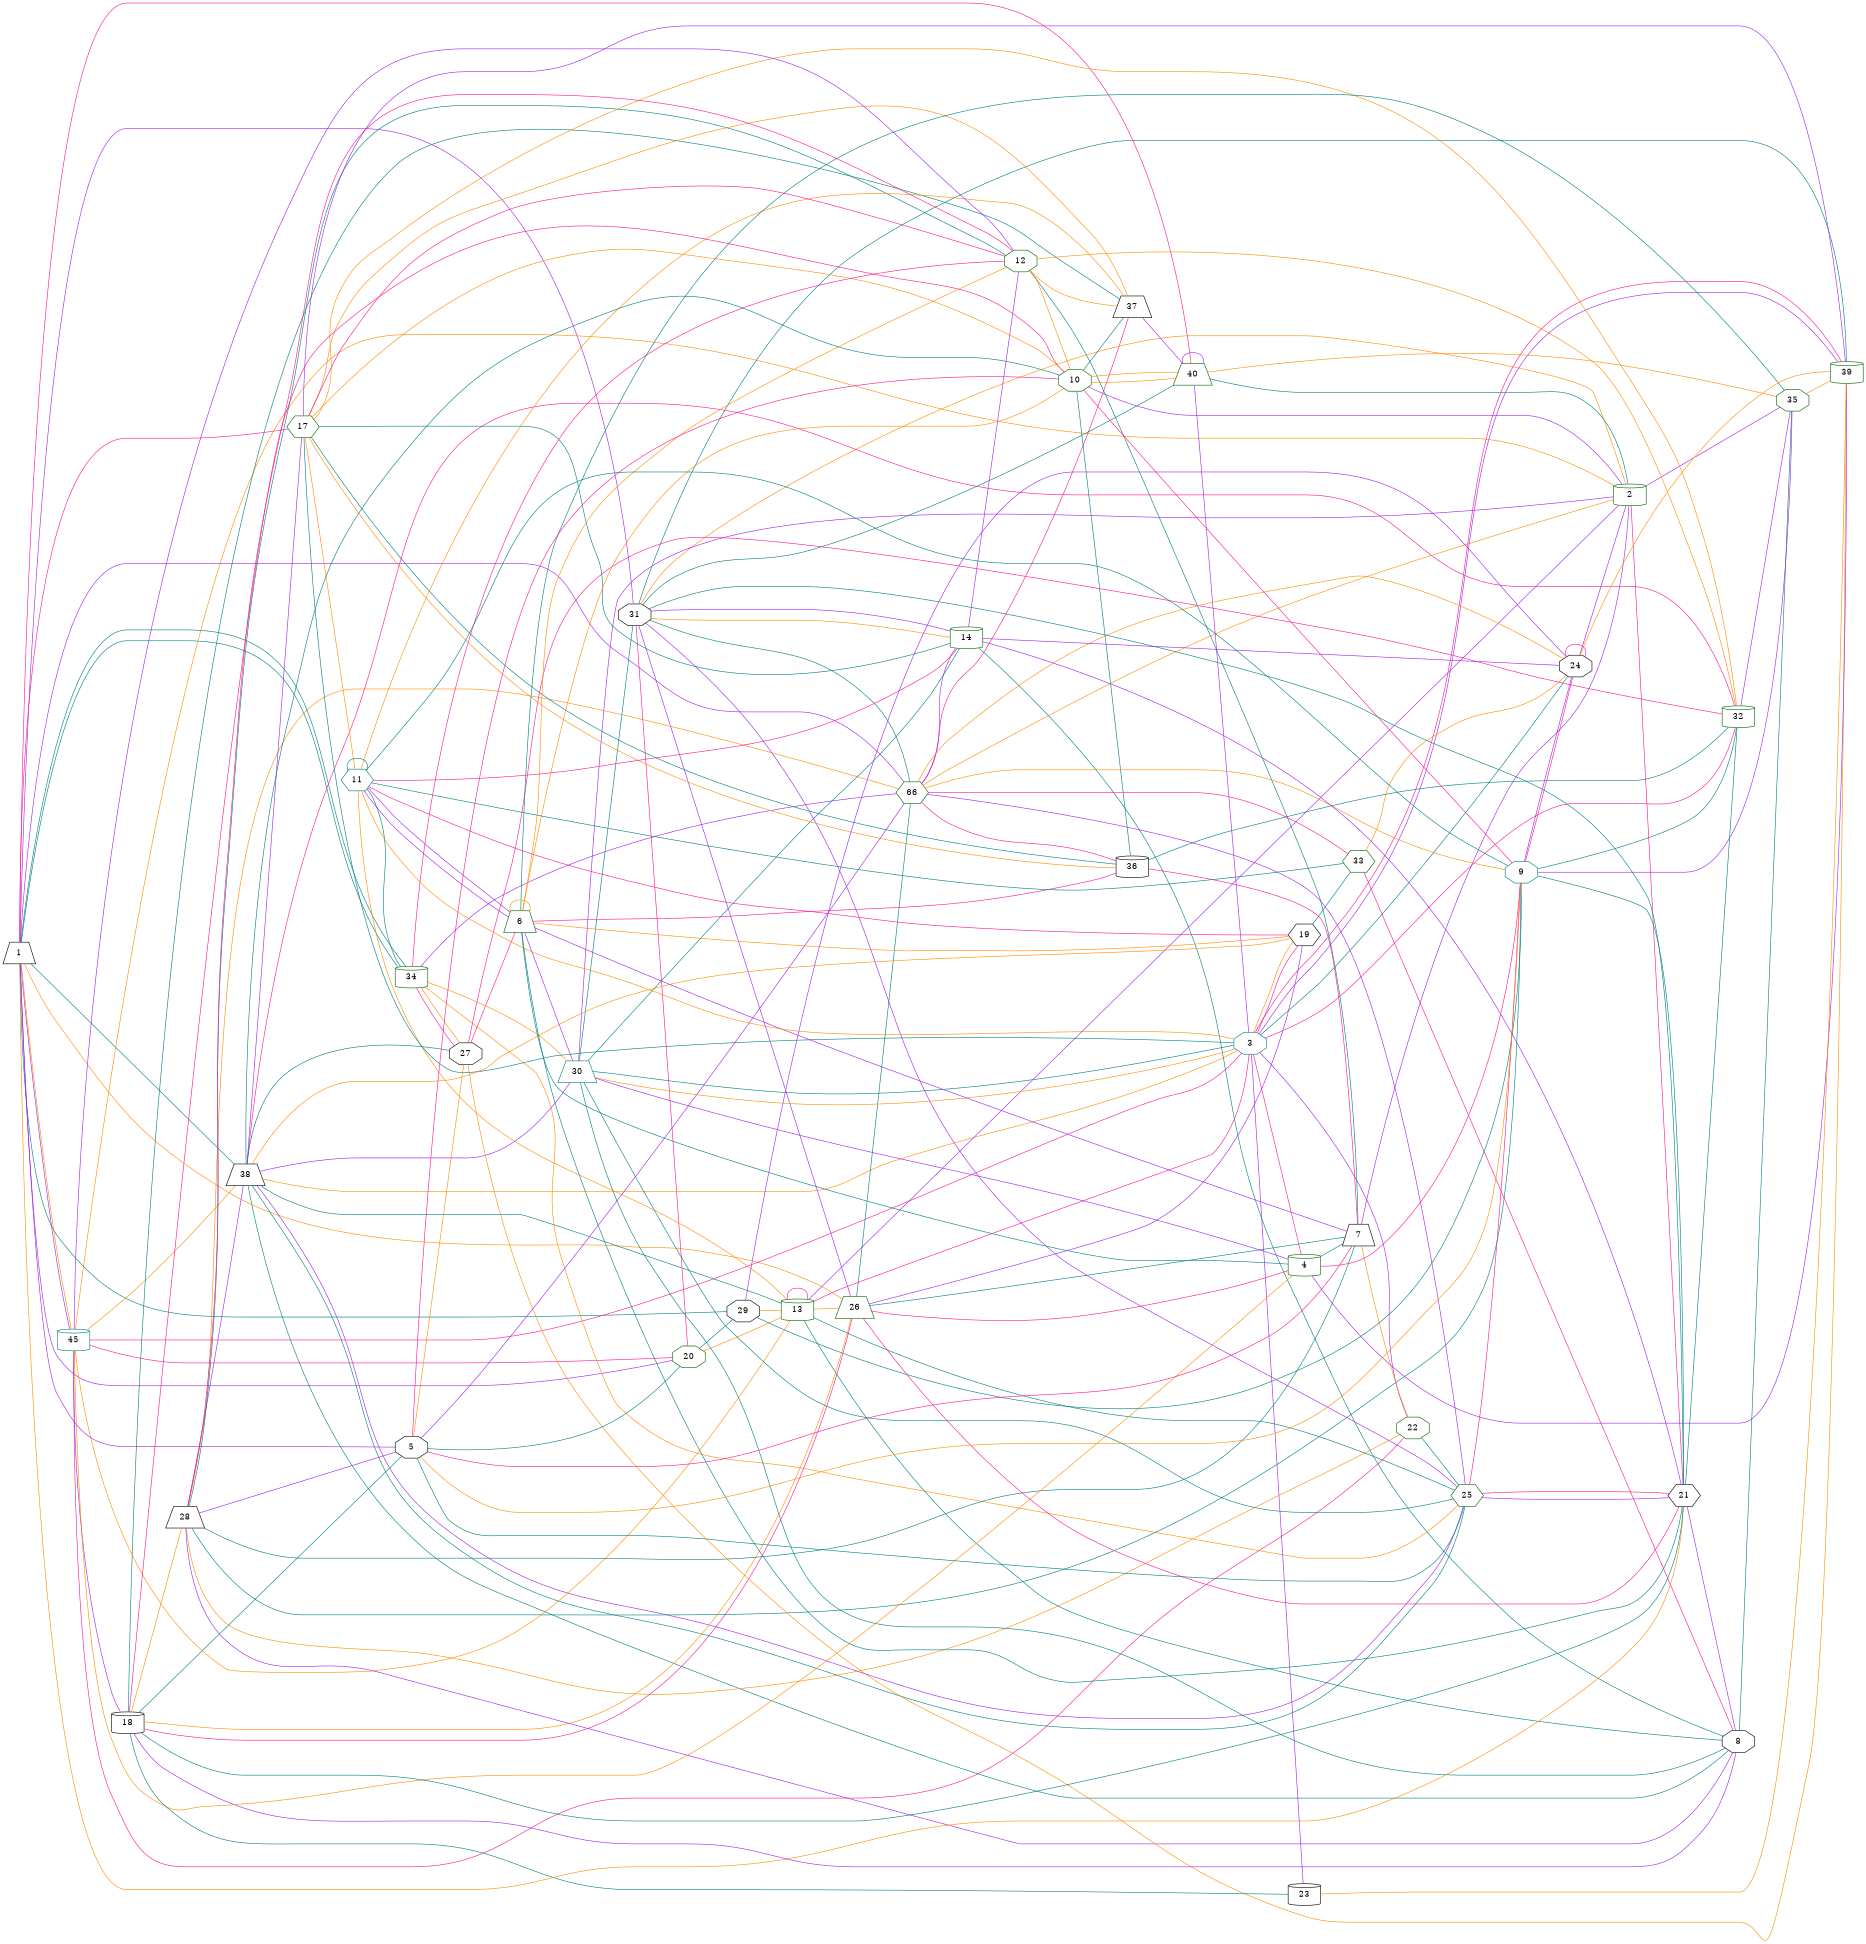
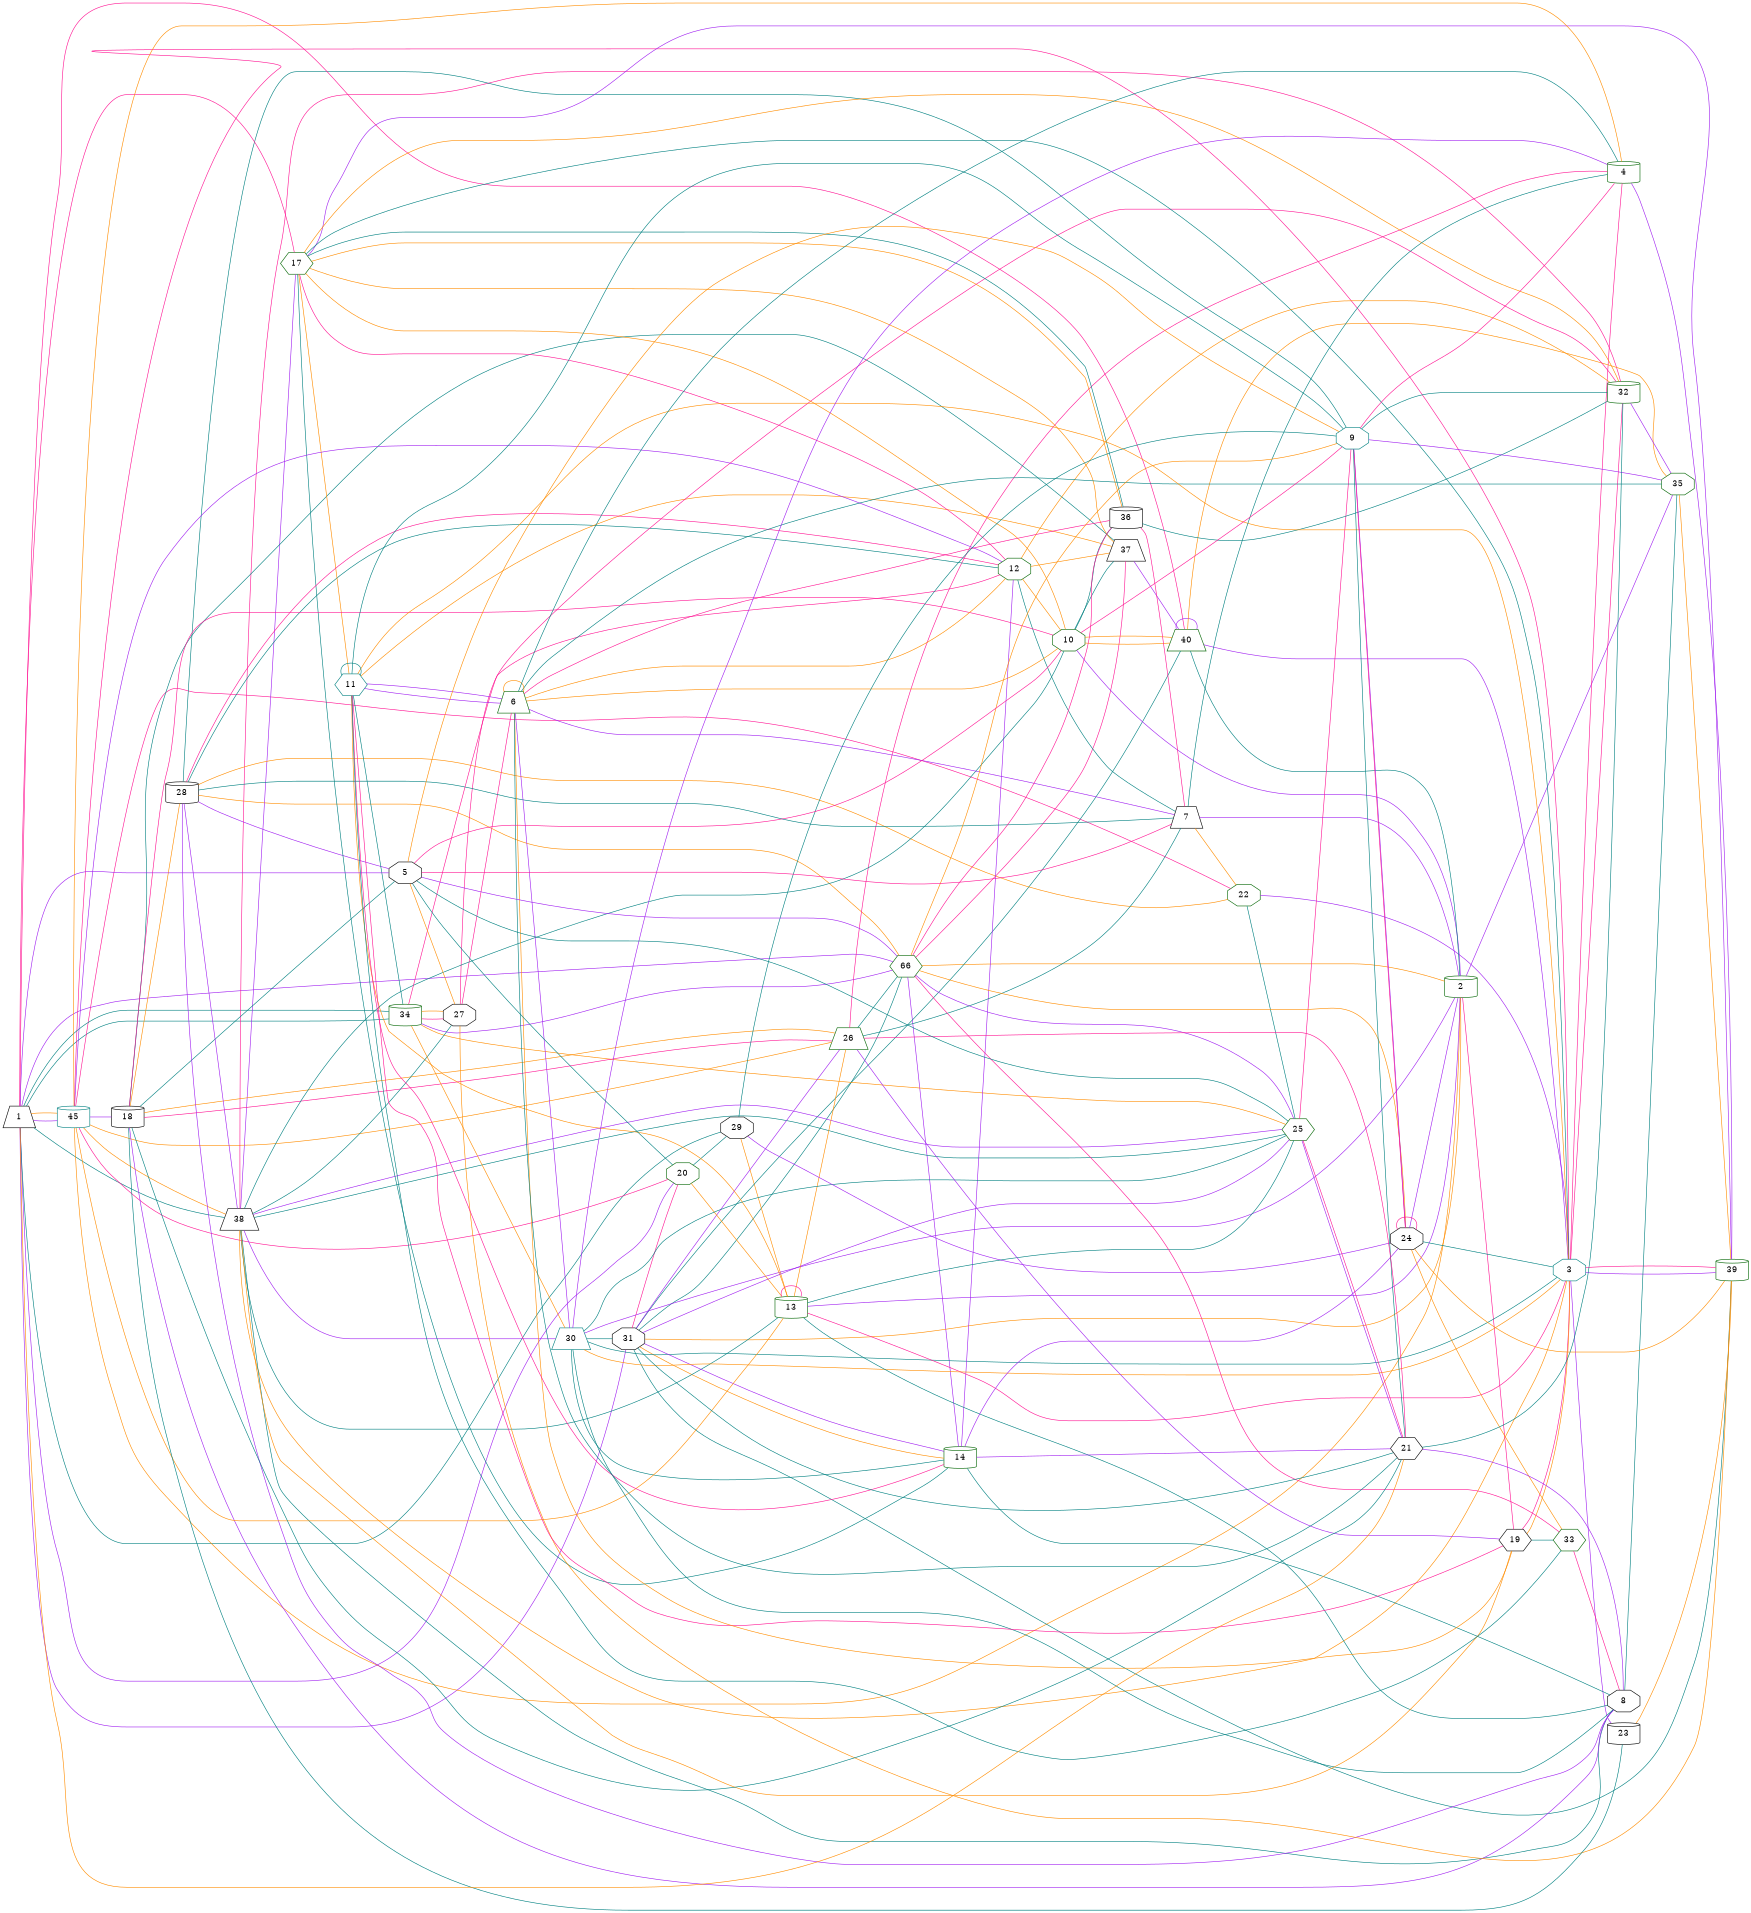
(1657, 995) -> (1488, 1264)
(381, 1238) -> (443, 1120)
(185, 1517) -> (182, 793)
